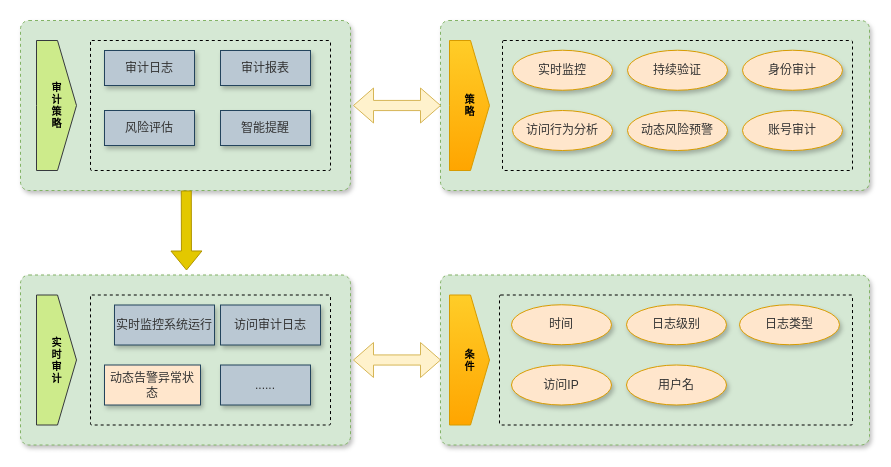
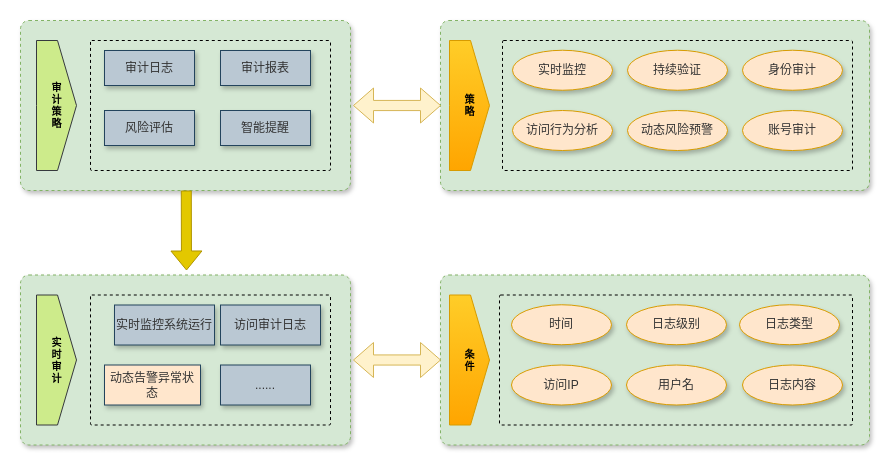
none -> (793, 385)
